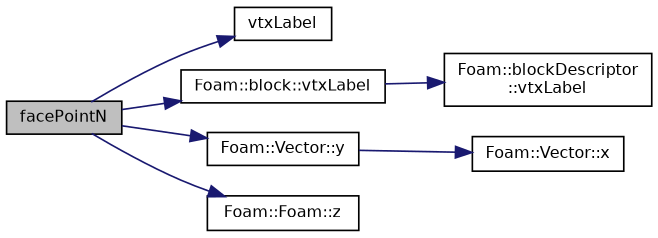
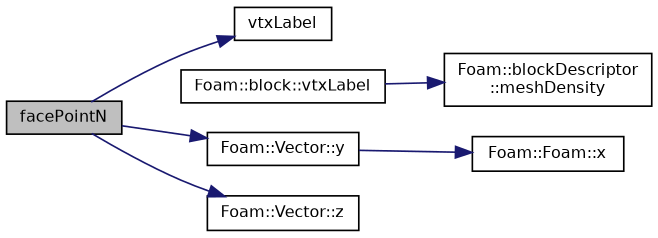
(548, 80) -> (548, 80)
(143, 106) -> none
(548, 154) -> (548, 154)
(283, 213) -> (283, 213)
